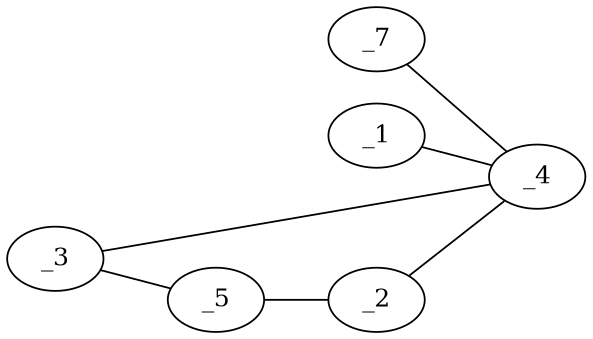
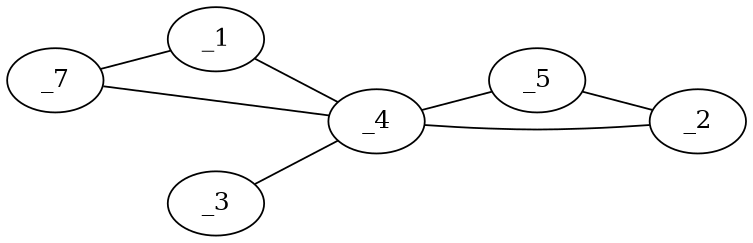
none -> (136, 60)
(136, 279) -> (457, 101)
